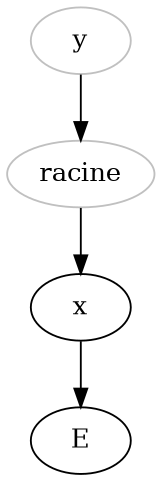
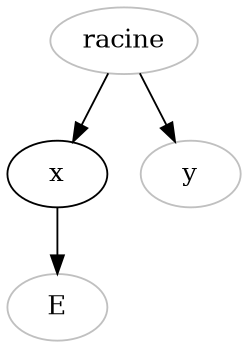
(81, 98) -> (153, 99)
(81, 441) -> (57, 307)
